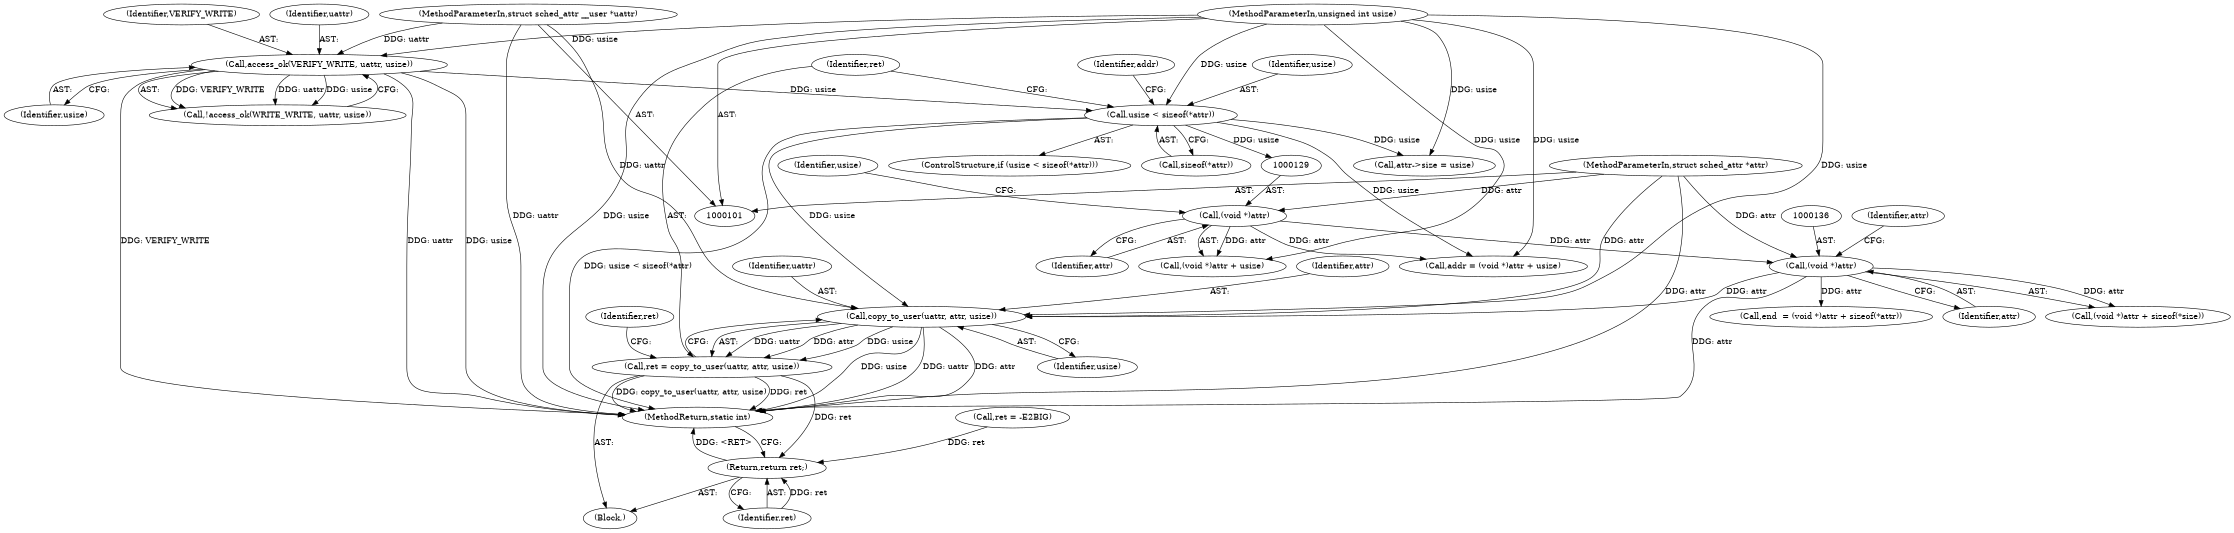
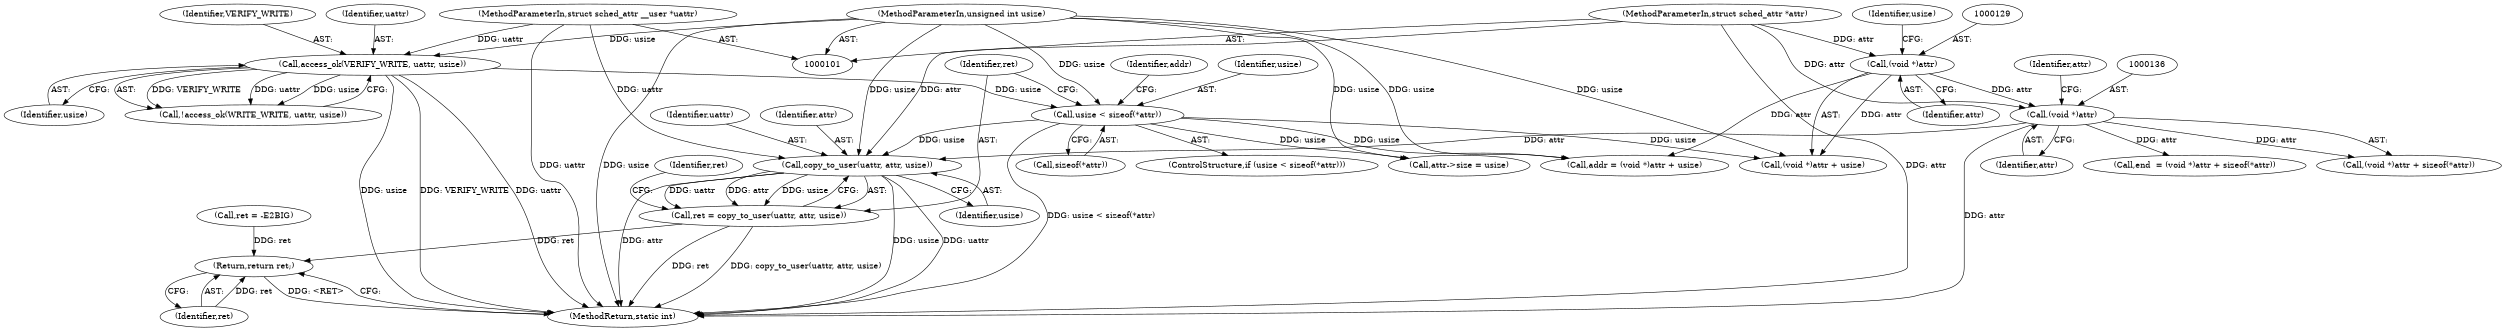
(1226, 140) -> (1469, 129)
(2138, 317) -> (2409, 166)
(610, 518) -> none
